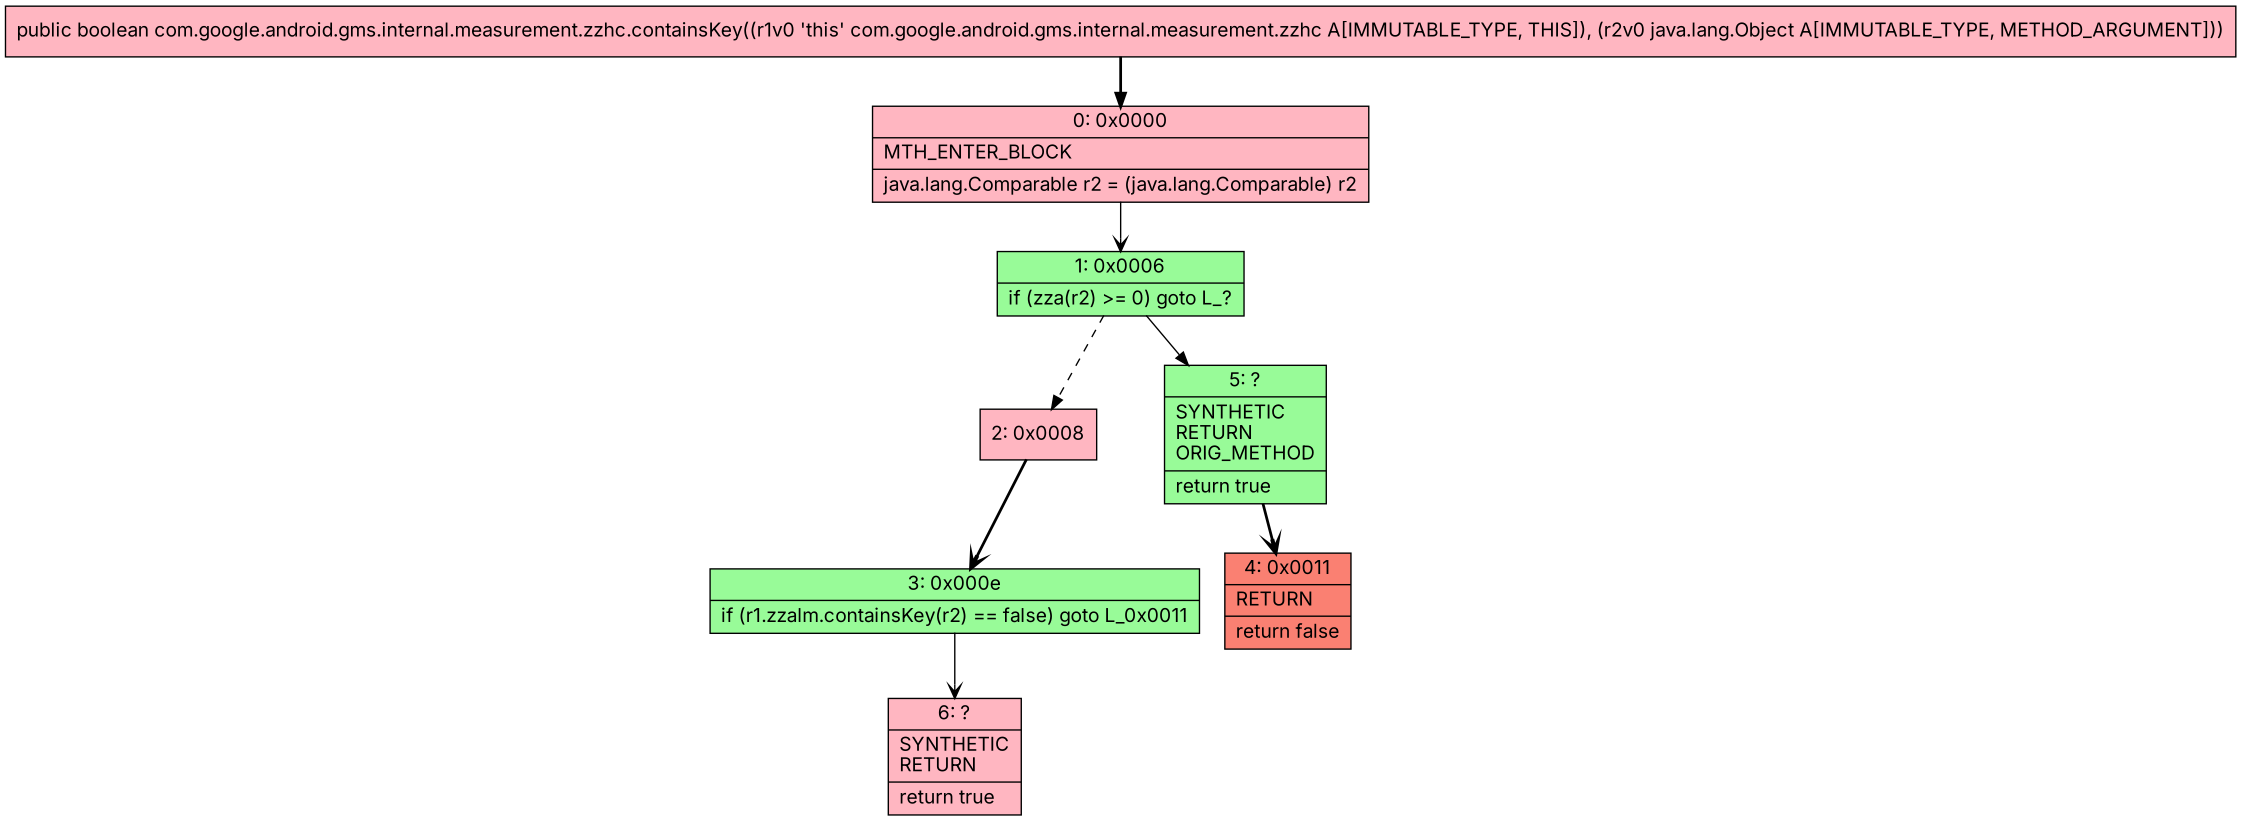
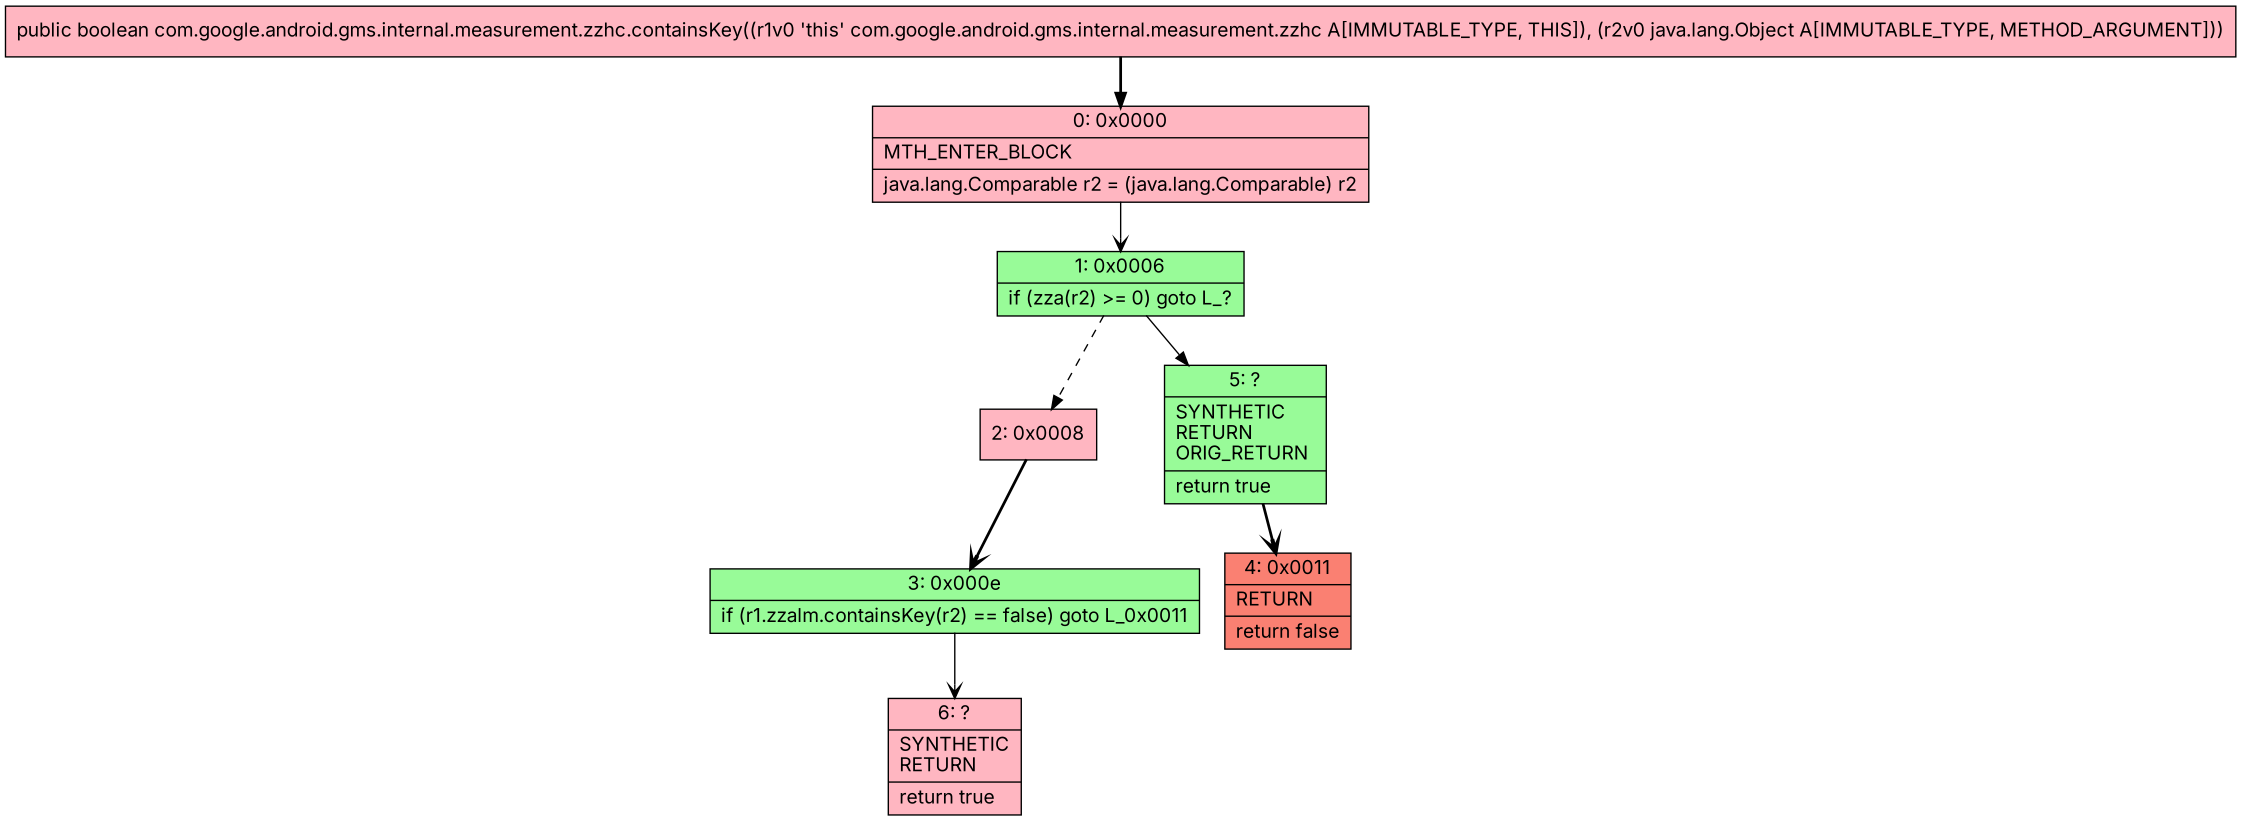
(1245, 454) -> (1242, 454)
